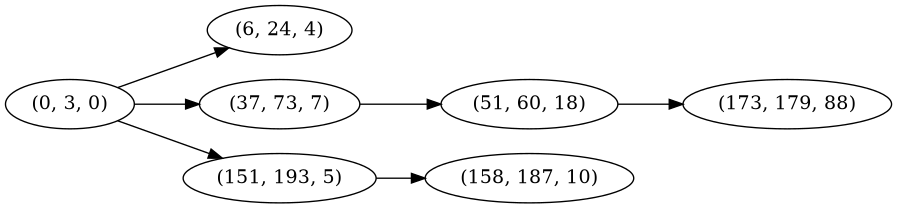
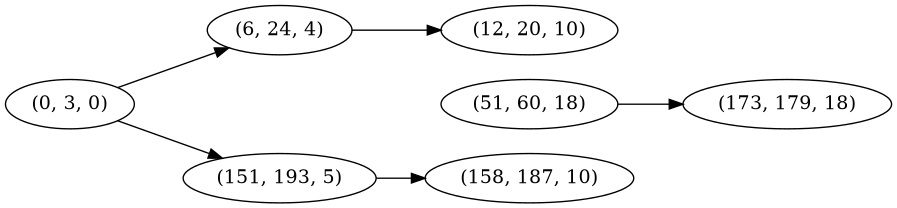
none -> (529, 30)
(280, 104) -> none
(787, 104) -> (787, 104)
